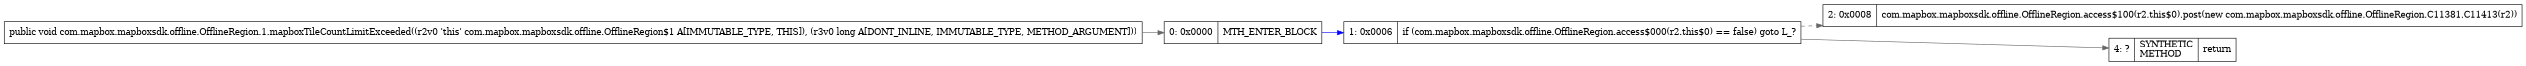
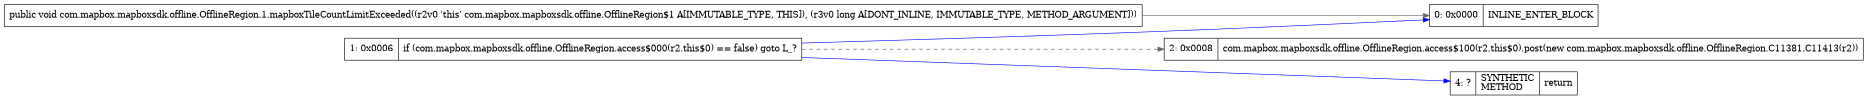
(1270, 32) -> (1541, 15)
(1330, 33) -> (1113, 33)
(1952, 44) -> (1123, 69)
